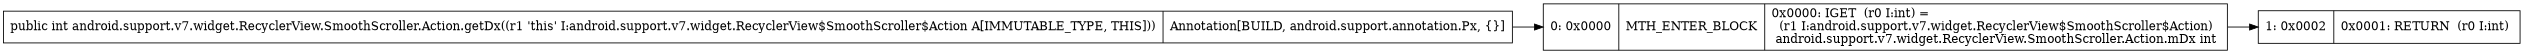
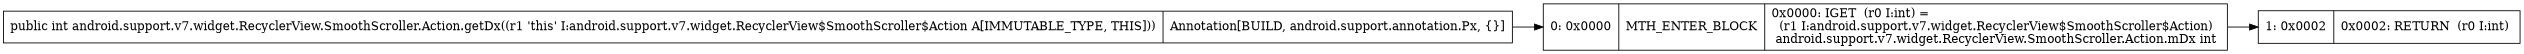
(2427, 27) -> (2427, 27)
